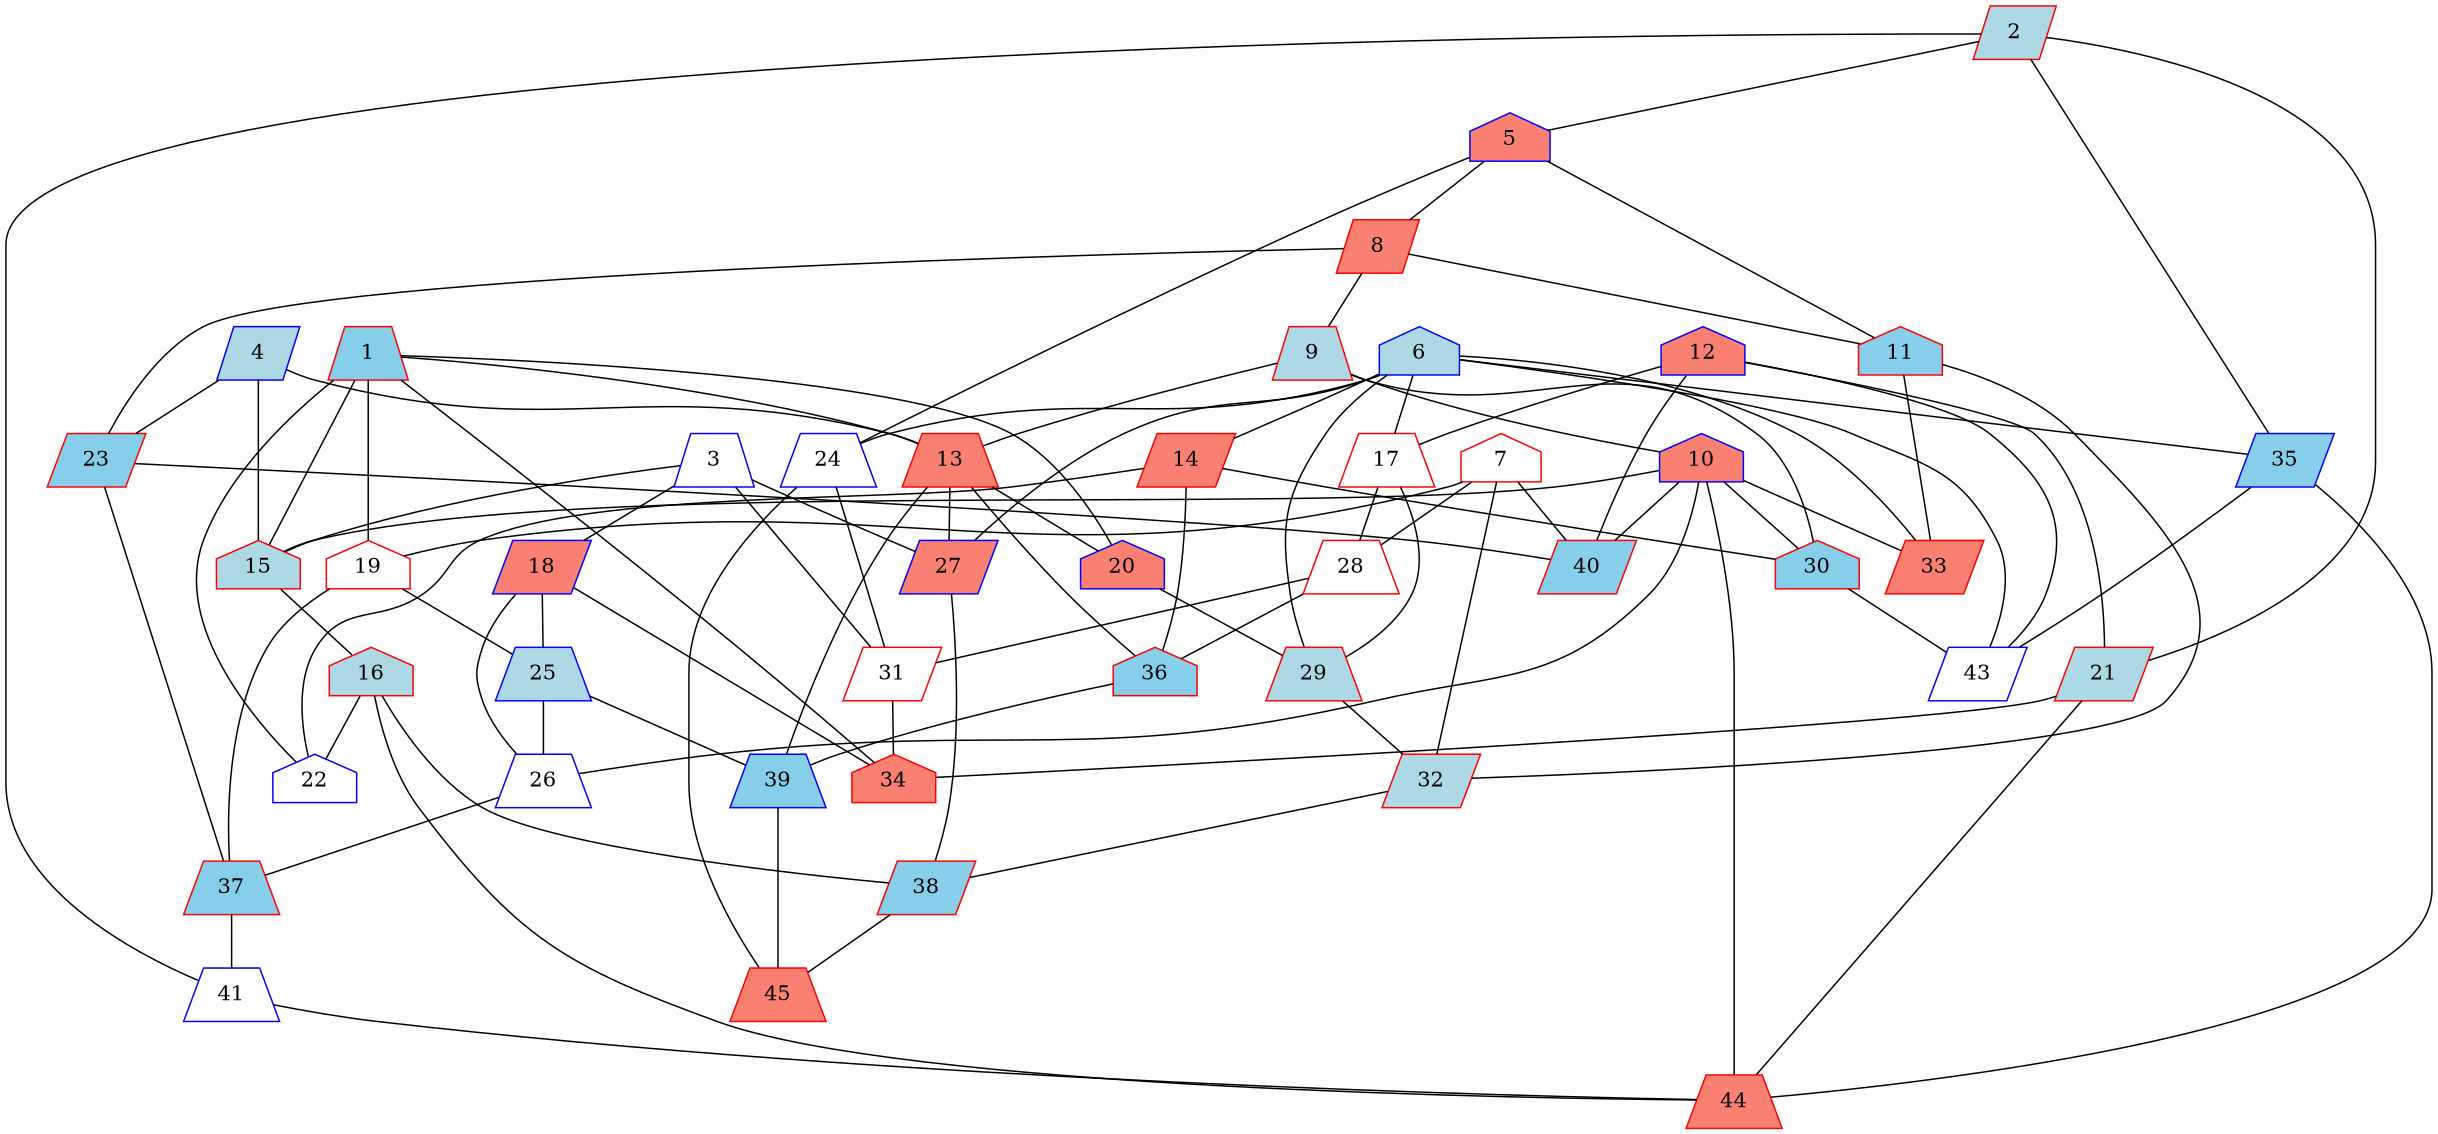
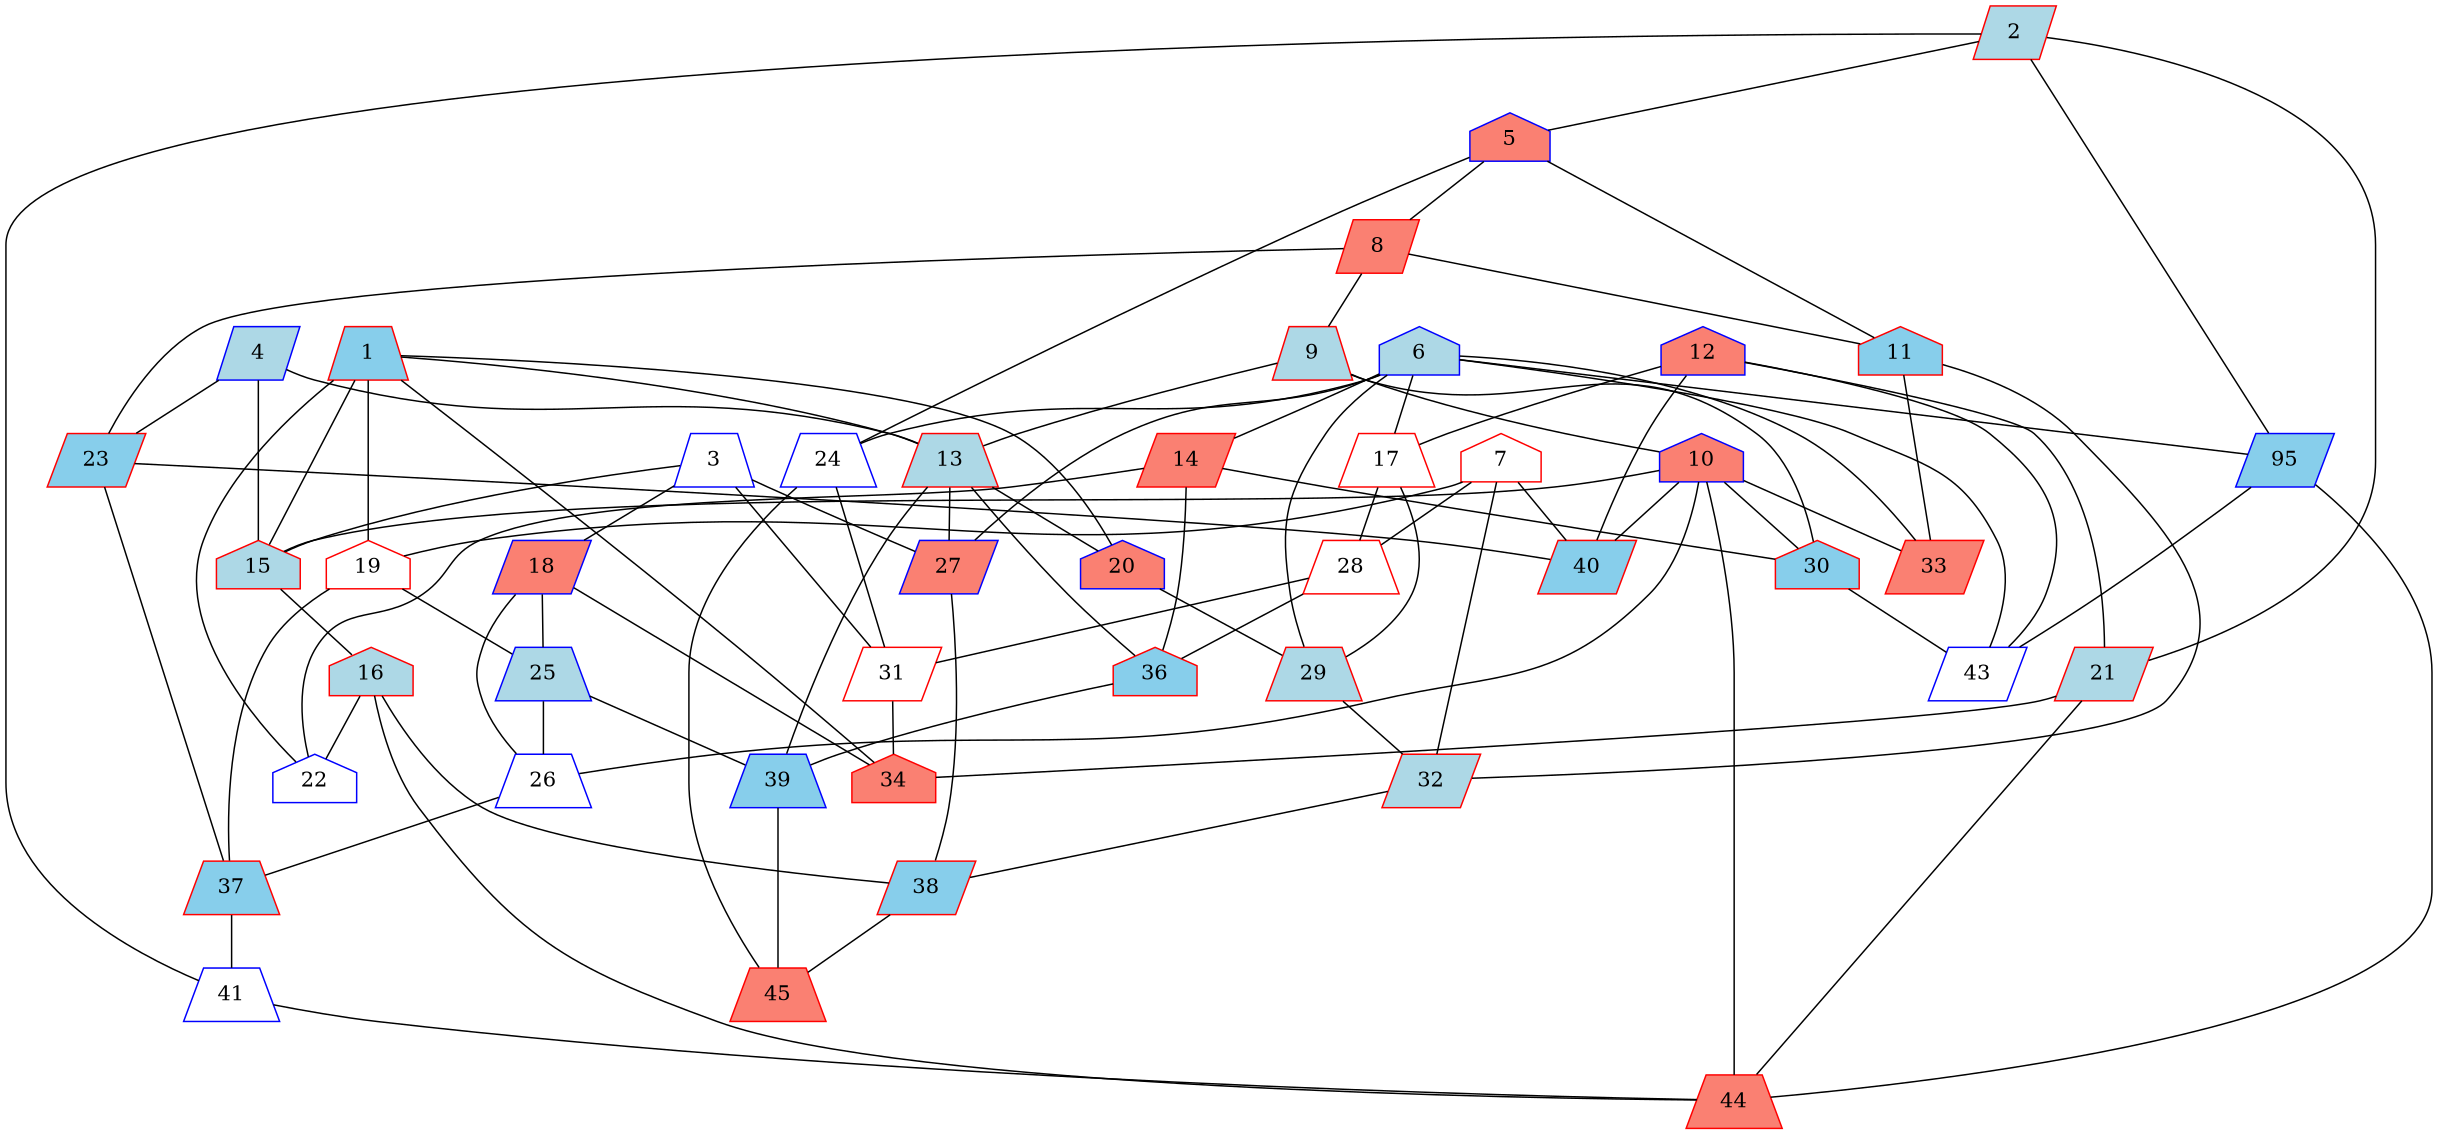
(950, 460) -> (950, 460)
(2285, 460) -> (2285, 460)
